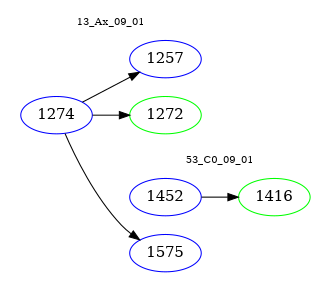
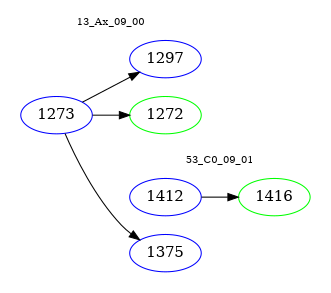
(111, 22) -> (111, 22)
(165, 59) -> (165, 59)
(57, 115) -> (57, 115)
(165, 197) -> (165, 197)
(165, 253) -> (165, 253)
